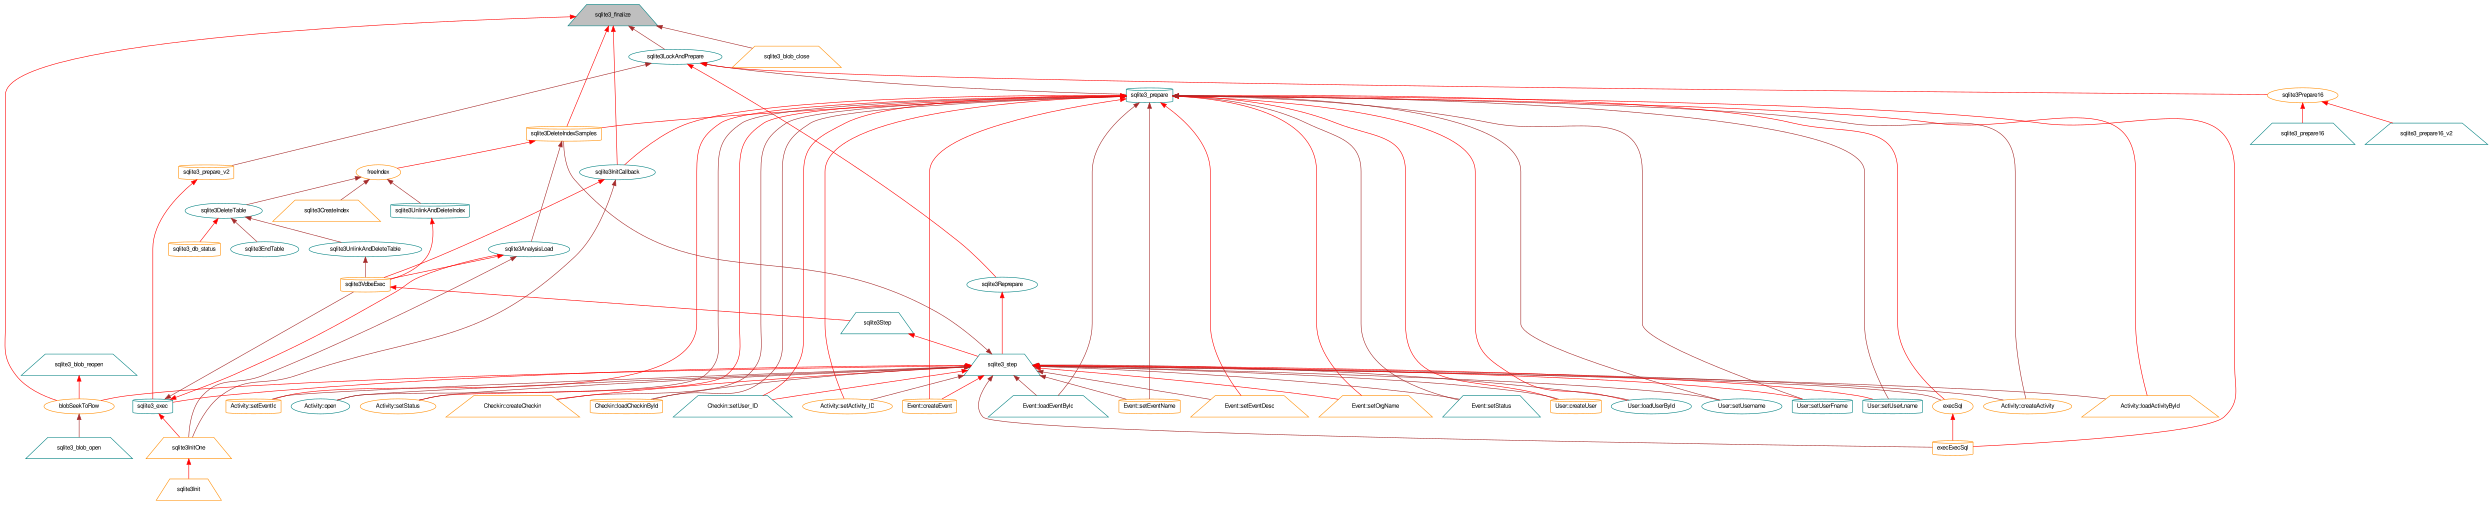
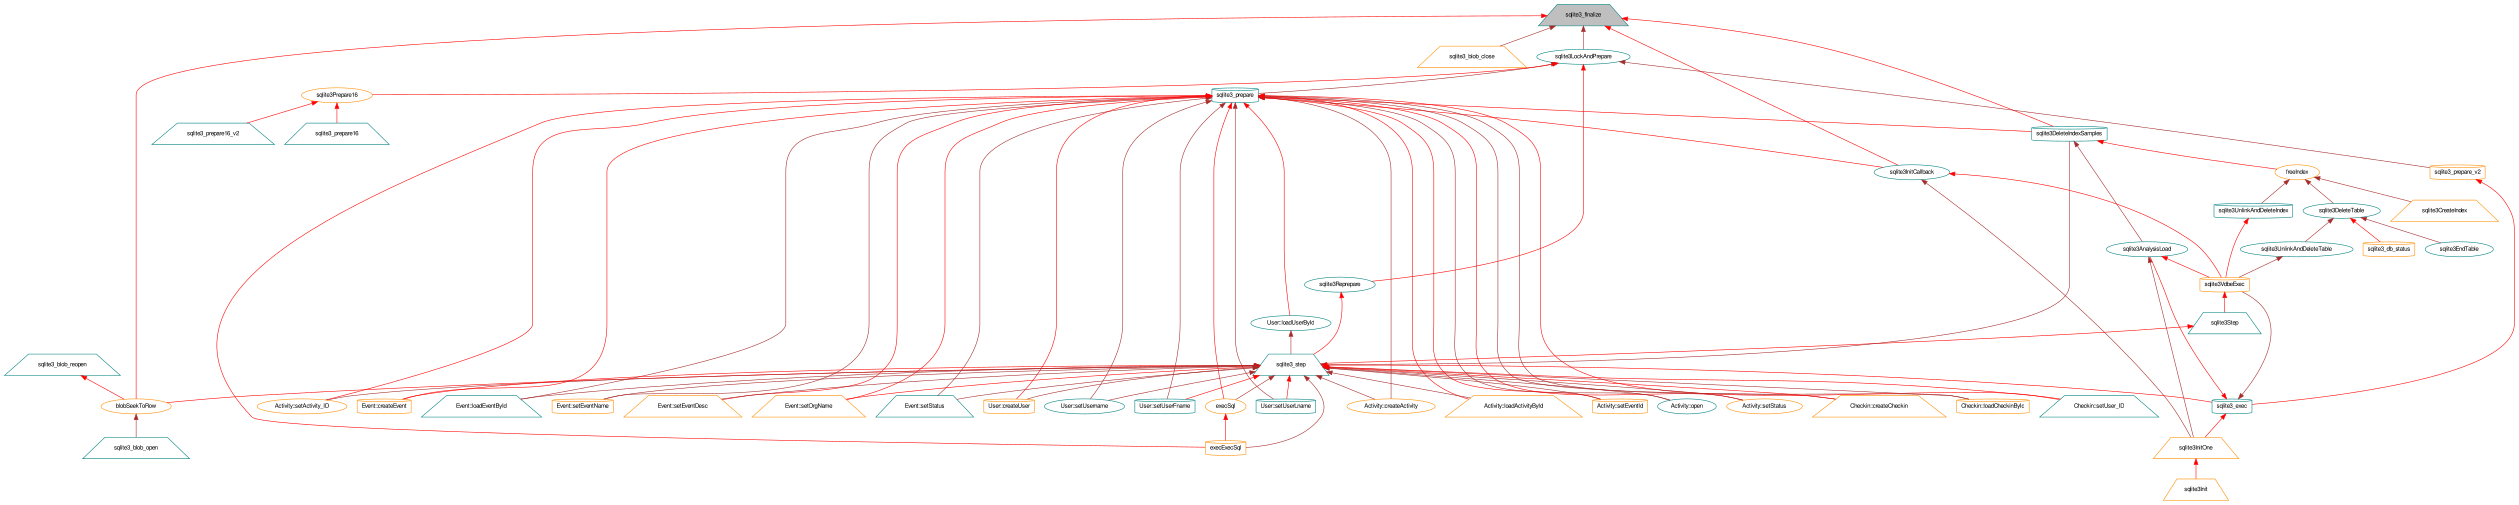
(564, 134) -> (2069, 134)
(1335, 372) -> (1291, 345)
